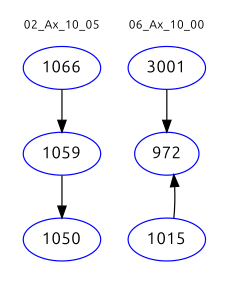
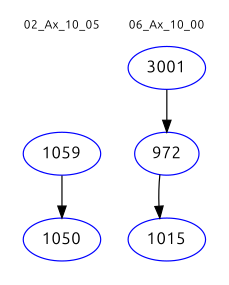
(62, 68) -> none
(175, 203) -> (159, 190)
